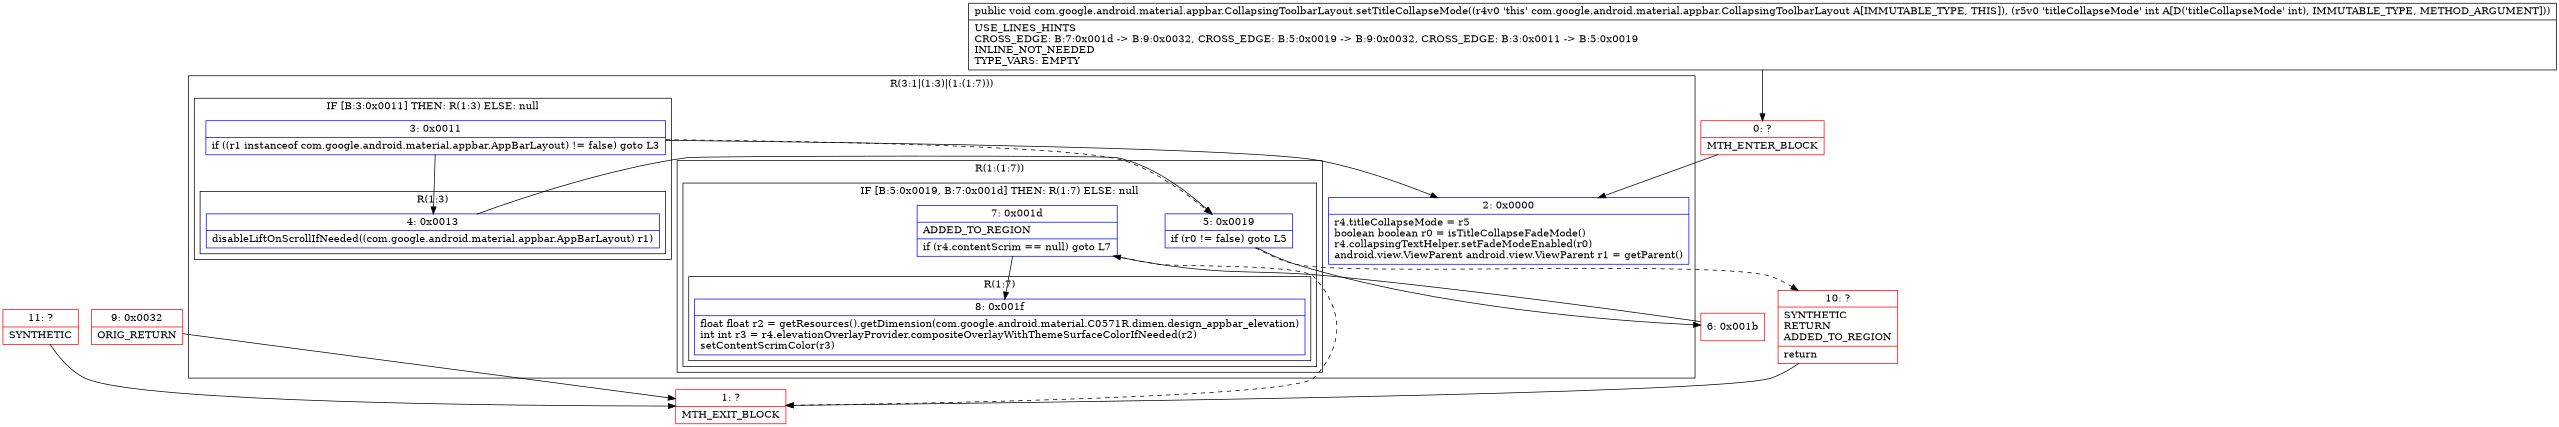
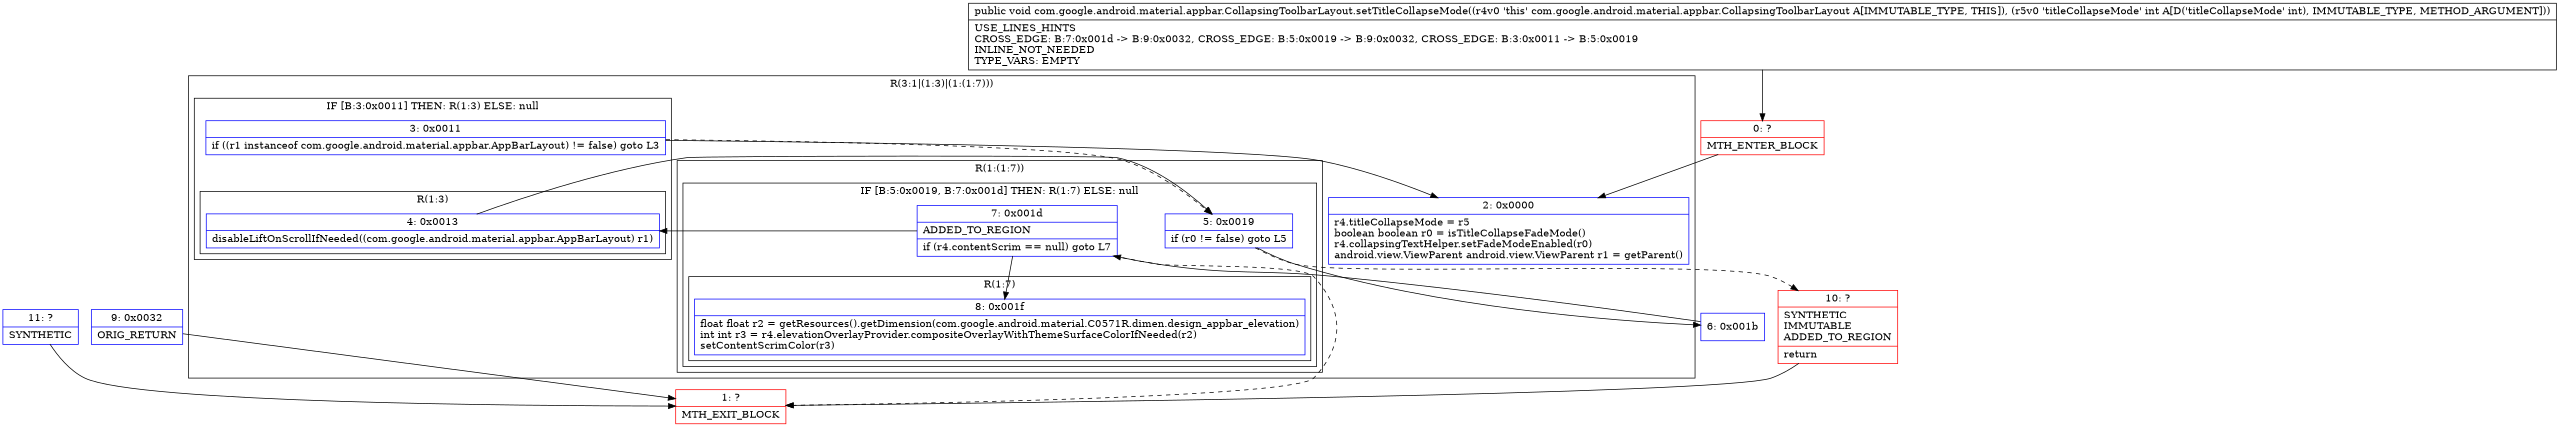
(434, 181) -> (792, 231)
(1807, 326) -> (1818, 326)
(41, 327) -> (41, 327)
(137, 327) -> (137, 327)
(1733, 327) -> (1733, 327)
